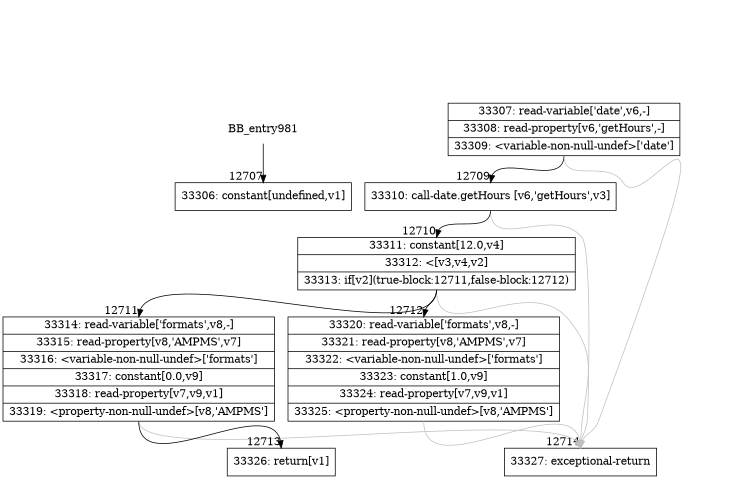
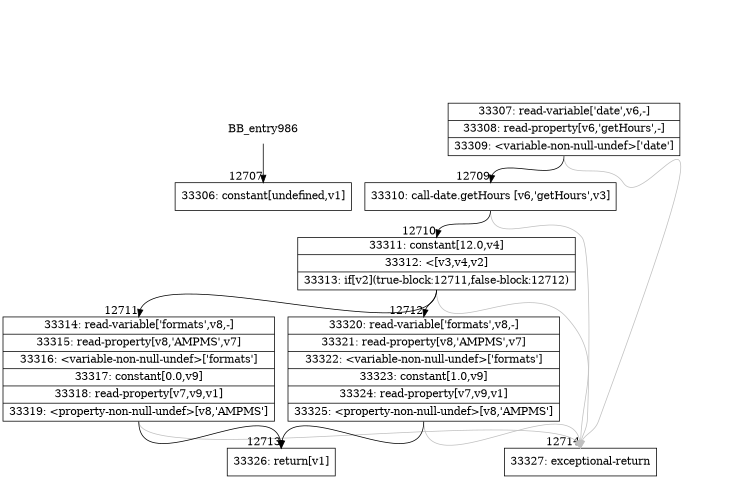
(263, 129) -> (263, 129)
none -> (372, 439)
